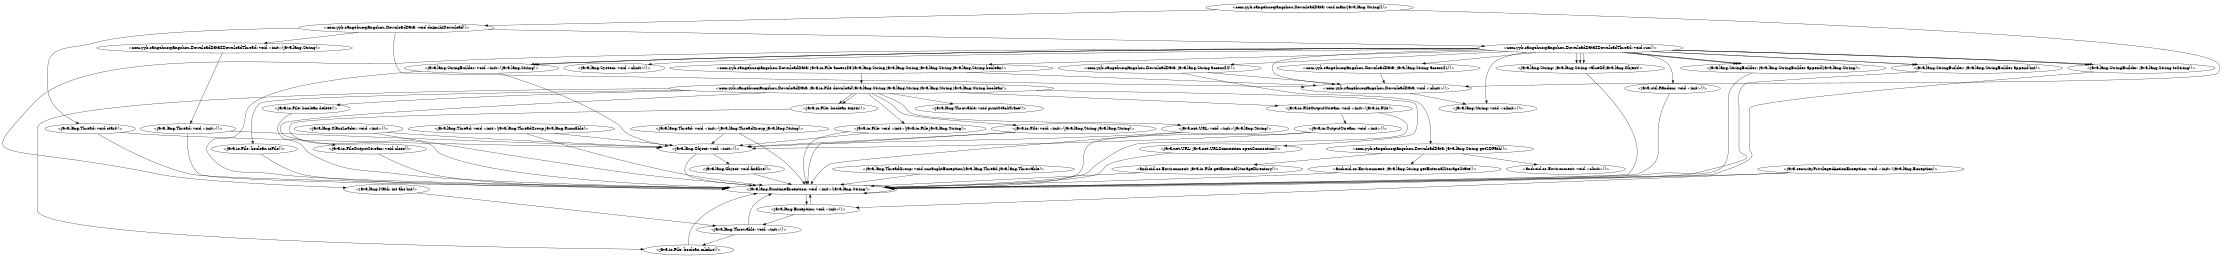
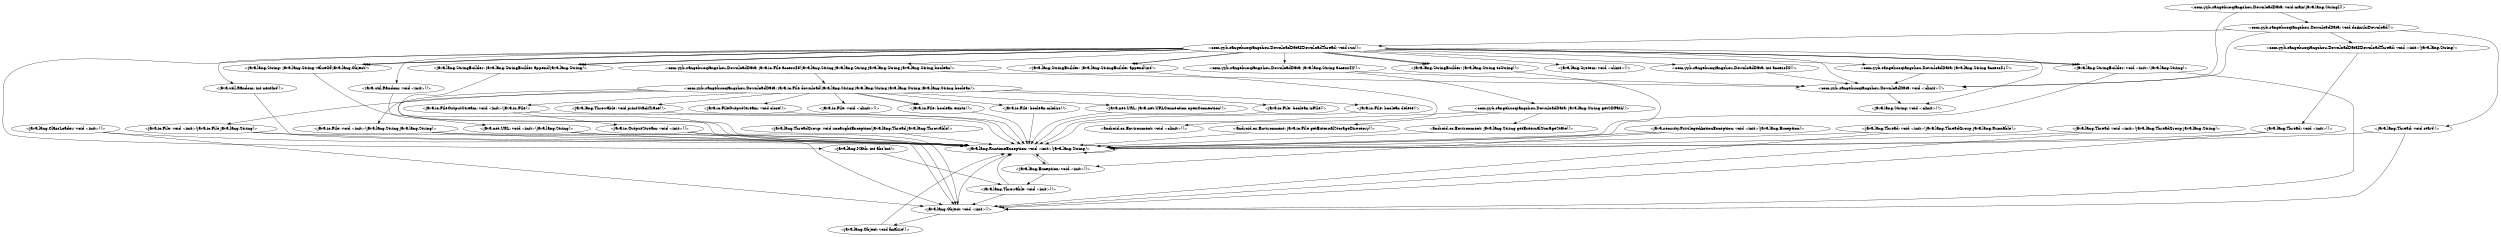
none -> (1734, 68)
none -> (250, 88)
none -> (850, 109)
none -> (844, 114)
(720, 239) -> (990, 199)
